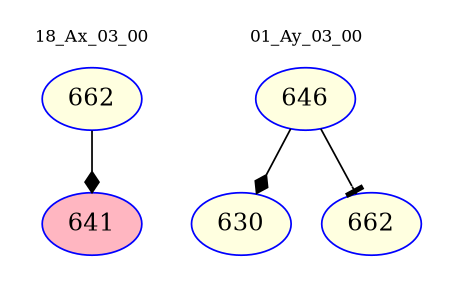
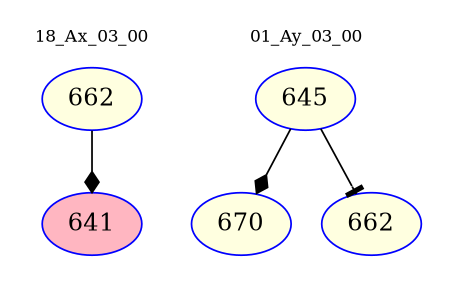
(306, 99) -> (306, 99)
(241, 224) -> (241, 224)
